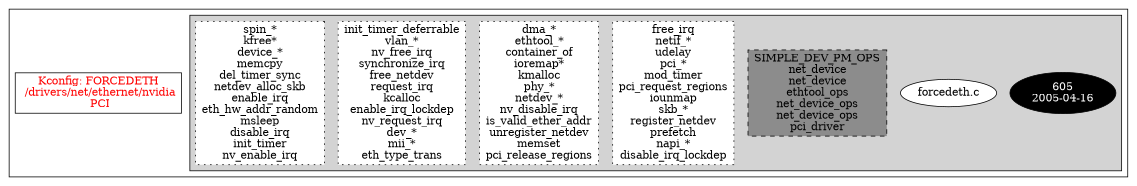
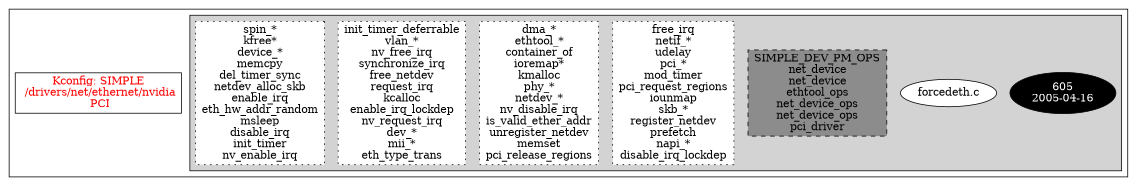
(98, 93) -> (98, 93)
